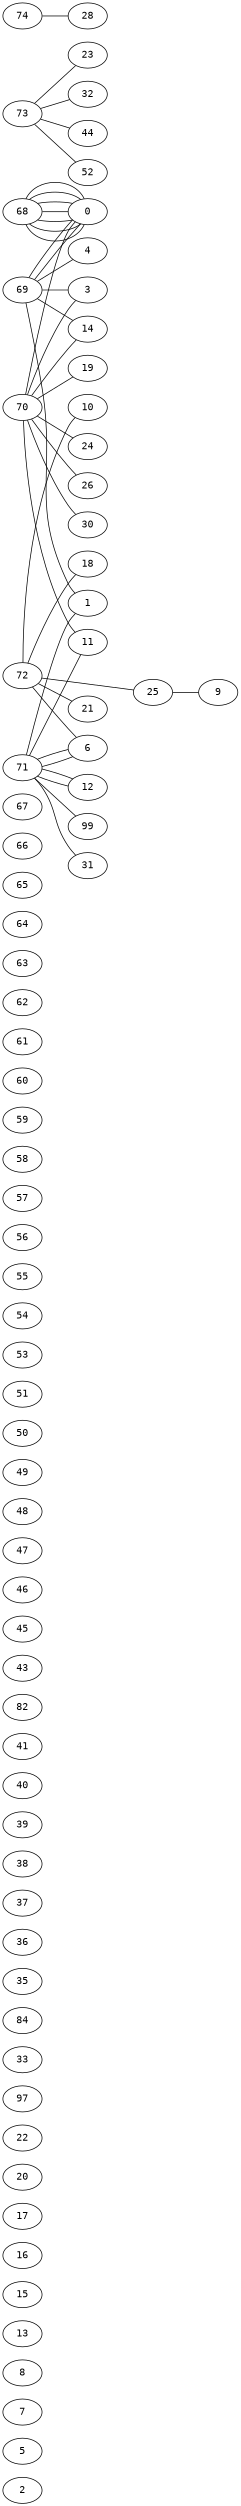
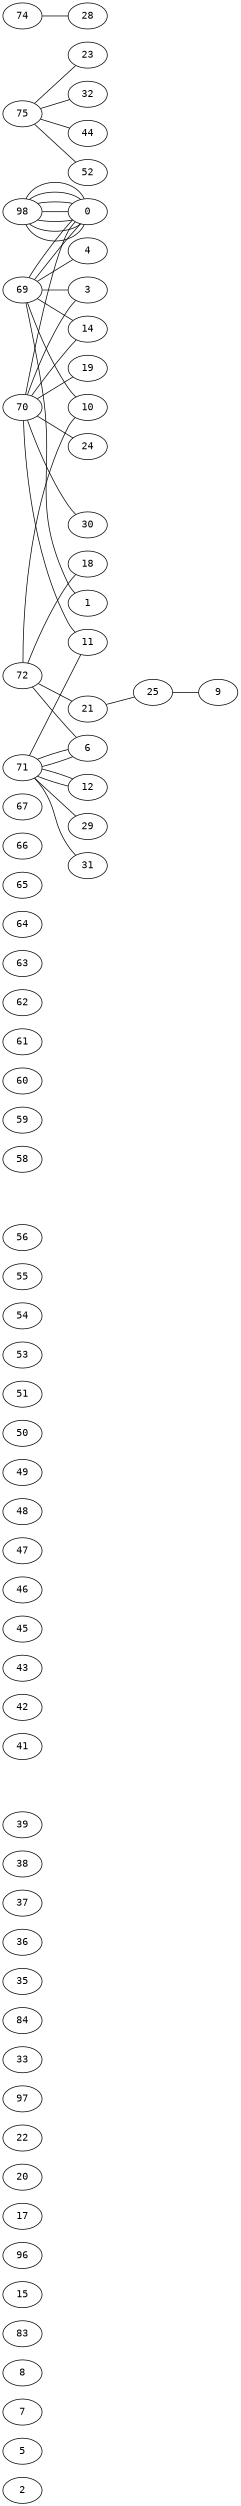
(22, 114) -> (22, 114)
(22, 212) -> (22, 212)
none -> (49, 354)
(88, 486) -> none
(49, 671) -> none
(88, 684) -> (120, 701)
(88, 827) -> (88, 827)
(22, 1198) -> none
(22, 1707) -> (22, 1707)
(22, 1786) -> none
(22, 2255) -> (22, 2255)
(22, 2334) -> (22, 2334)
